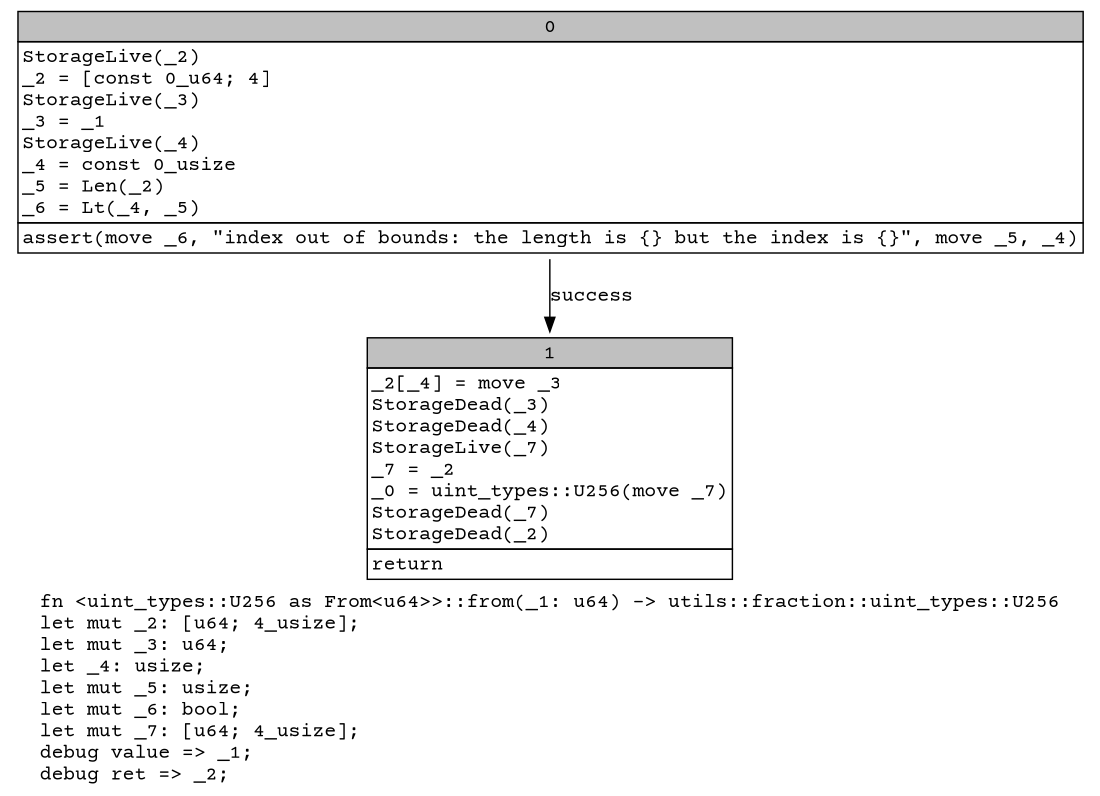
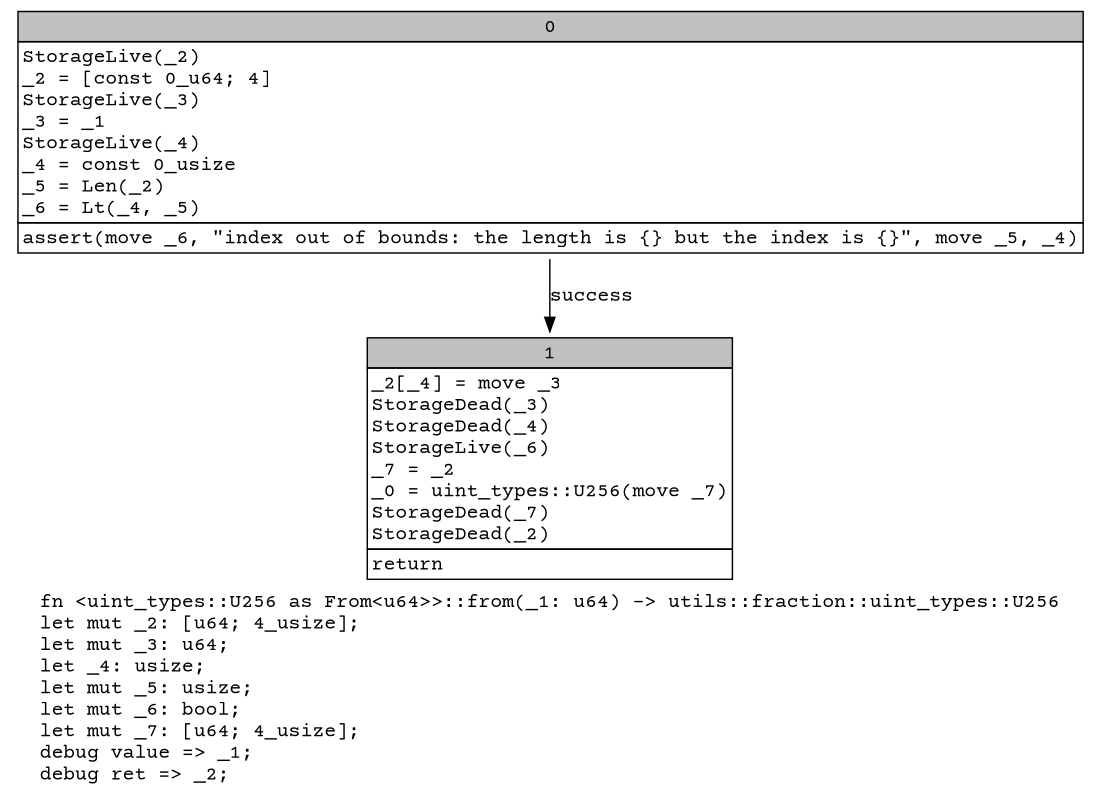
(461, 447) -> (461, 447)
